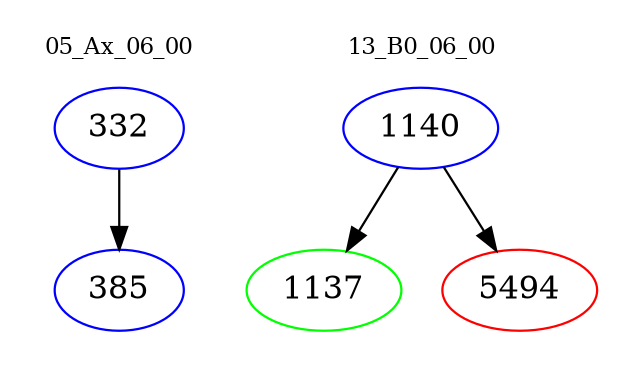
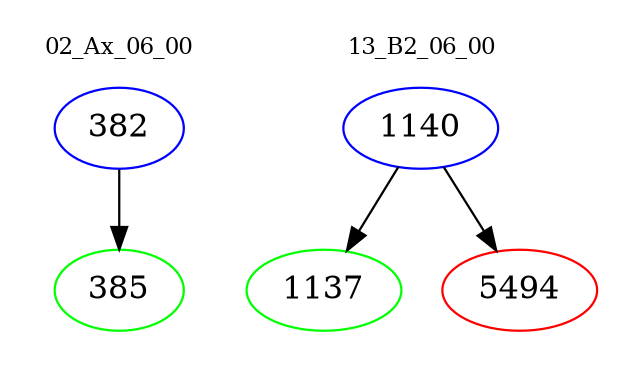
(119, 48) -> (119, 48)
(422, 48) -> (422, 48)
(119, 128) -> (119, 128)
(119, 290) -> (119, 290)
